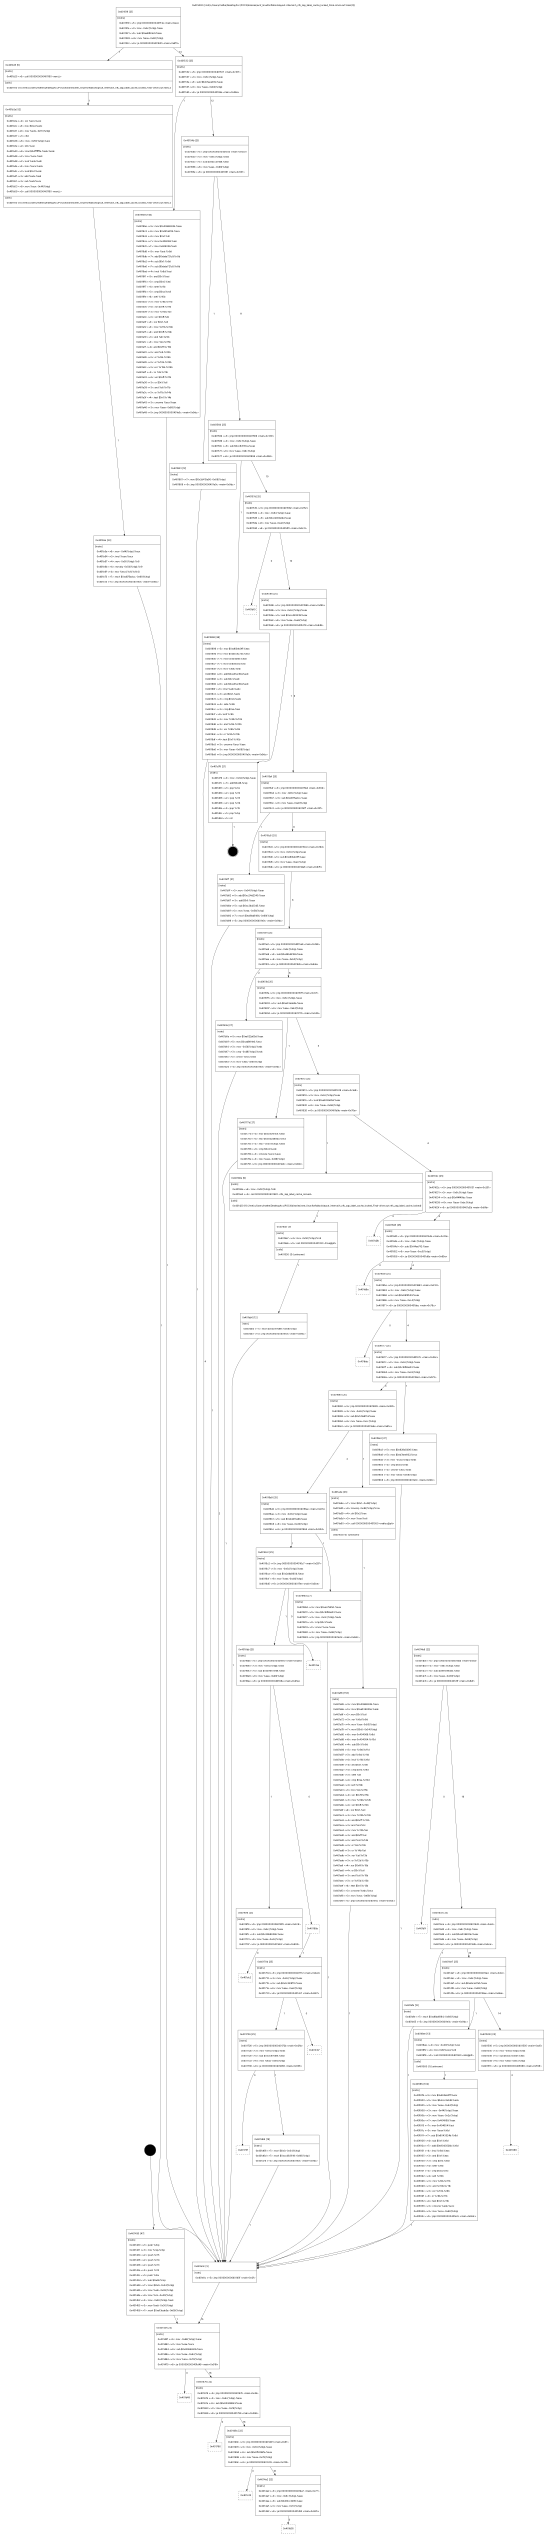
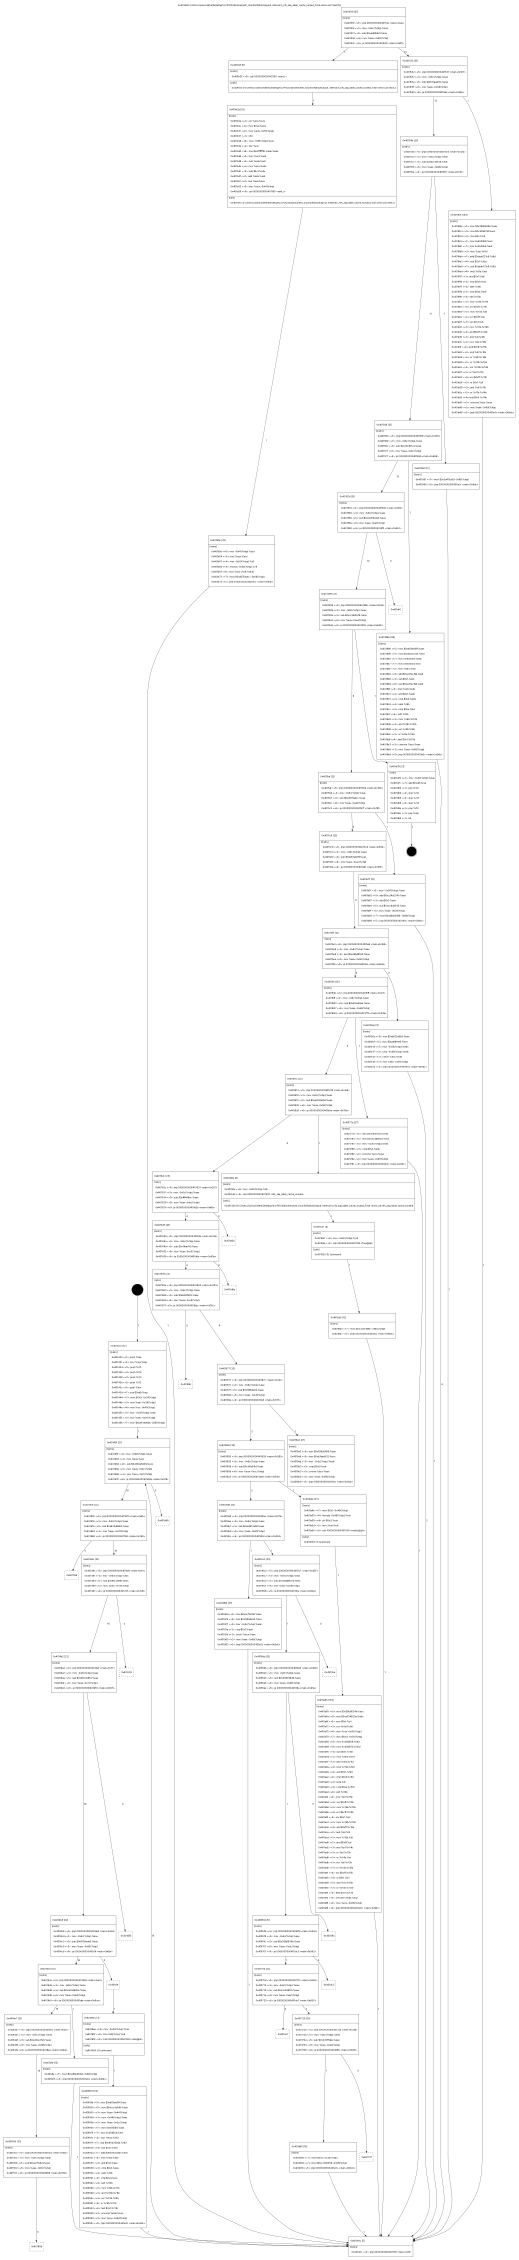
none -> (83, 1803)
(400, 1915) -> none
(306, 1945) -> (286, 1960)
(474, 2013) -> (113, 2001)
